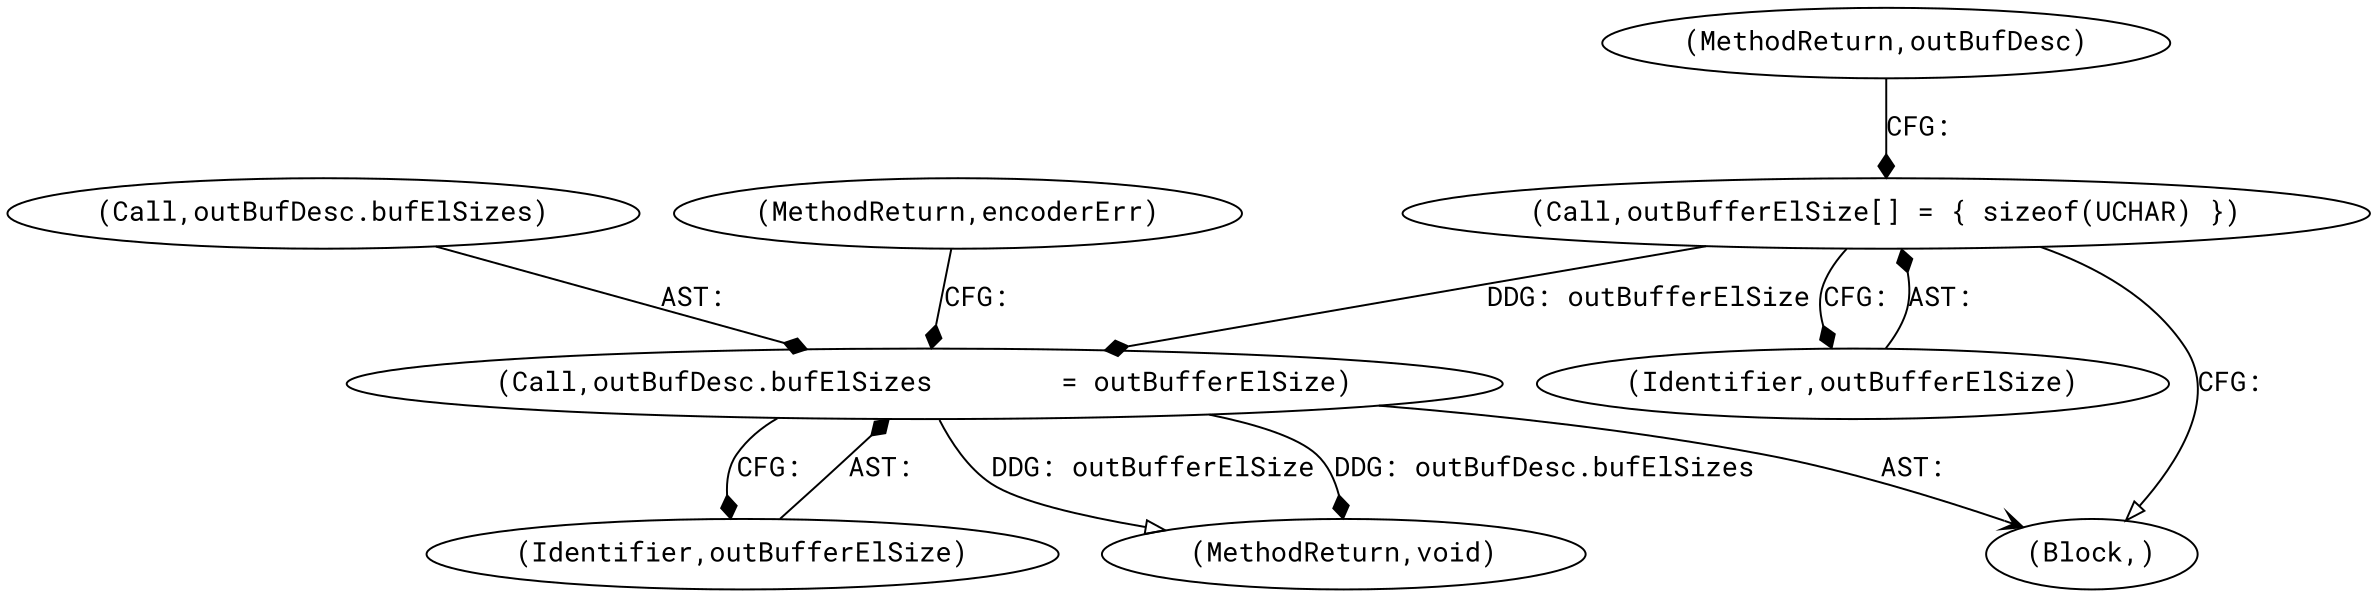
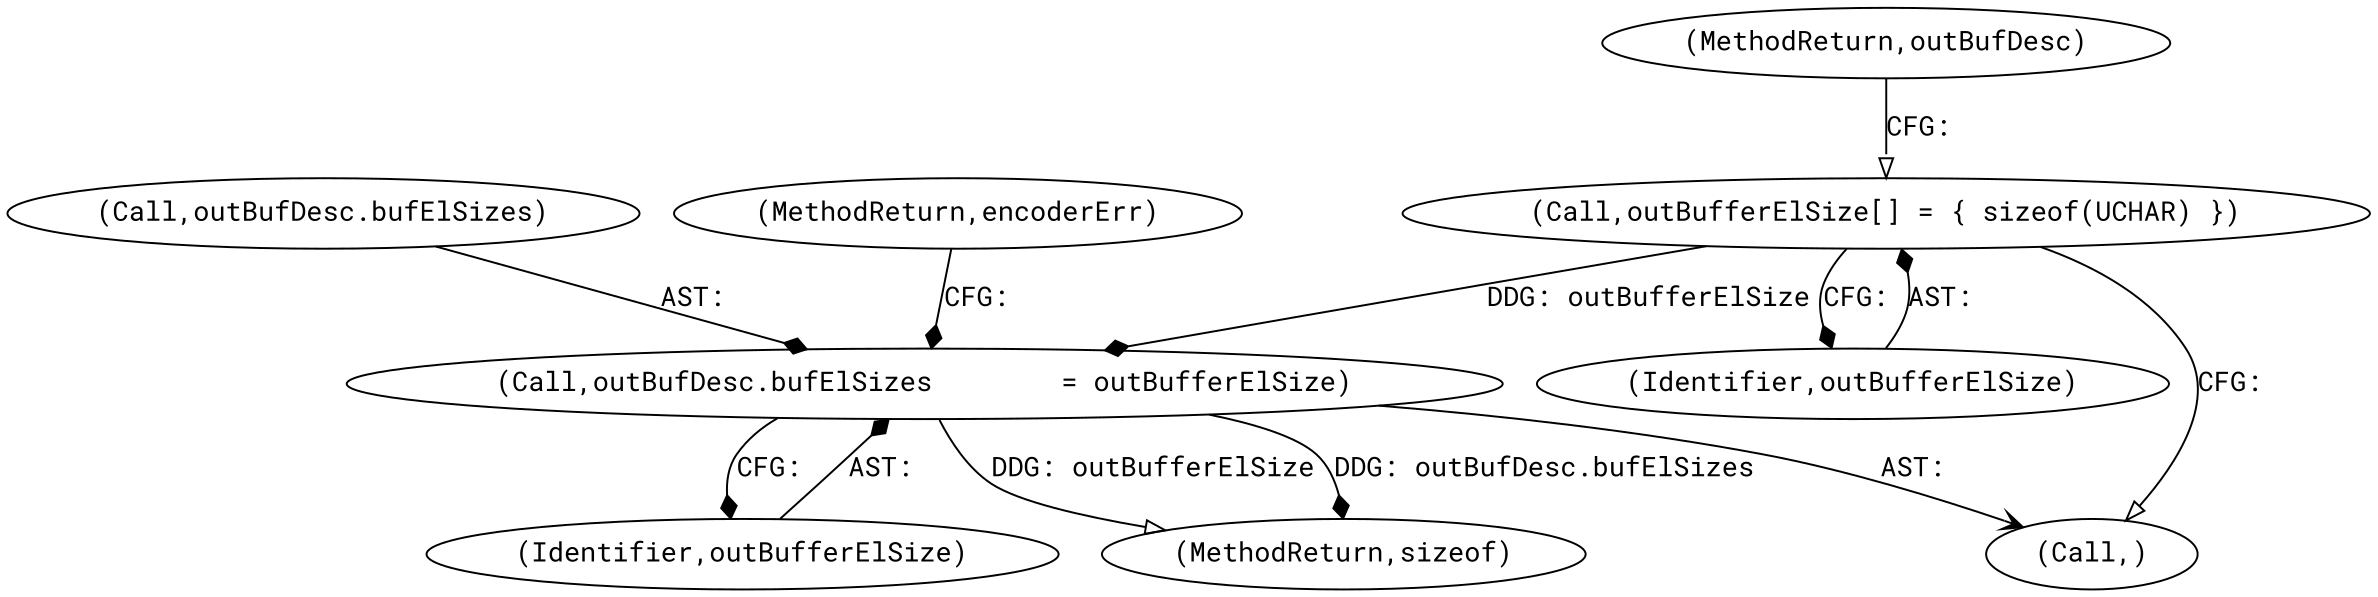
(1886, 116) -> (1886, 116)
(1344, 554) -> (1344, 554)
(2092, 554) -> (2092, 554)
